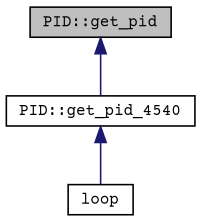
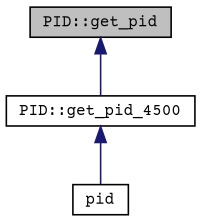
(101, 111) -> (101, 111)
(101, 200) -> (101, 200)
